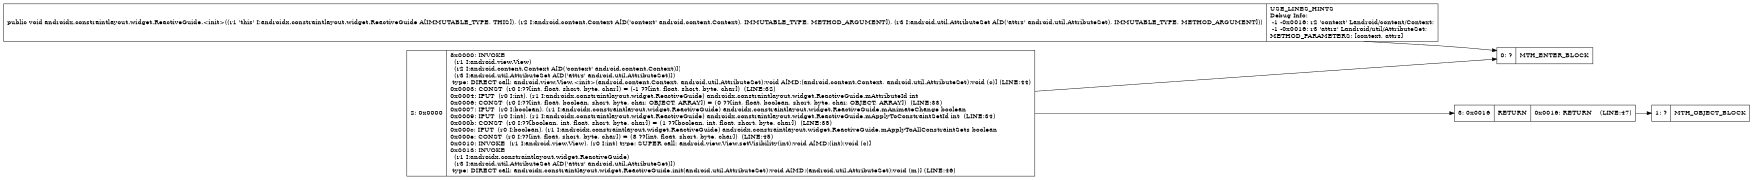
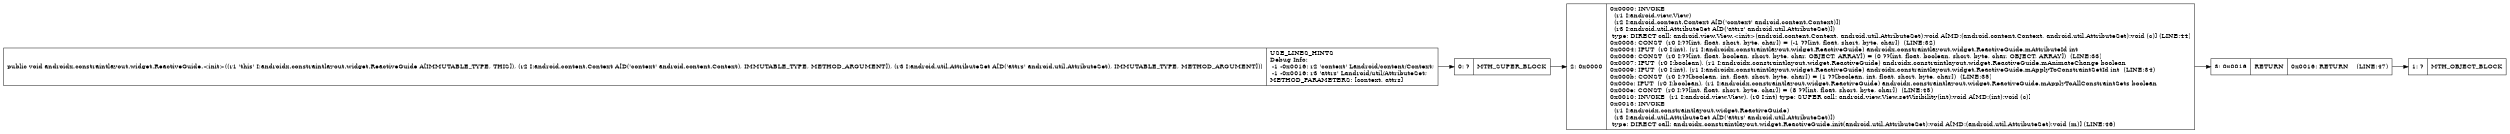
(480, 55) -> (1640, 9)
(1554, 55) -> (1512, 67)
(1264, 75) -> (1556, 67)
